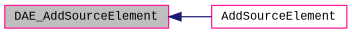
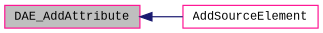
(87, 17) -> (72, 17)
